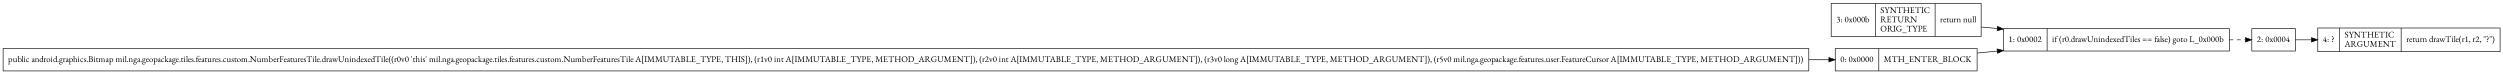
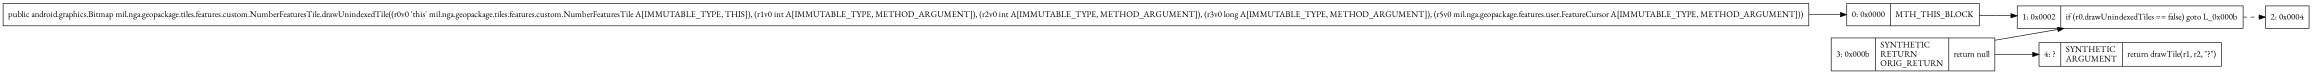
(1904, 29) -> (1912, 63)
(2303, 40) -> (2014, 54)
(1928, 59) -> (1935, 14)
